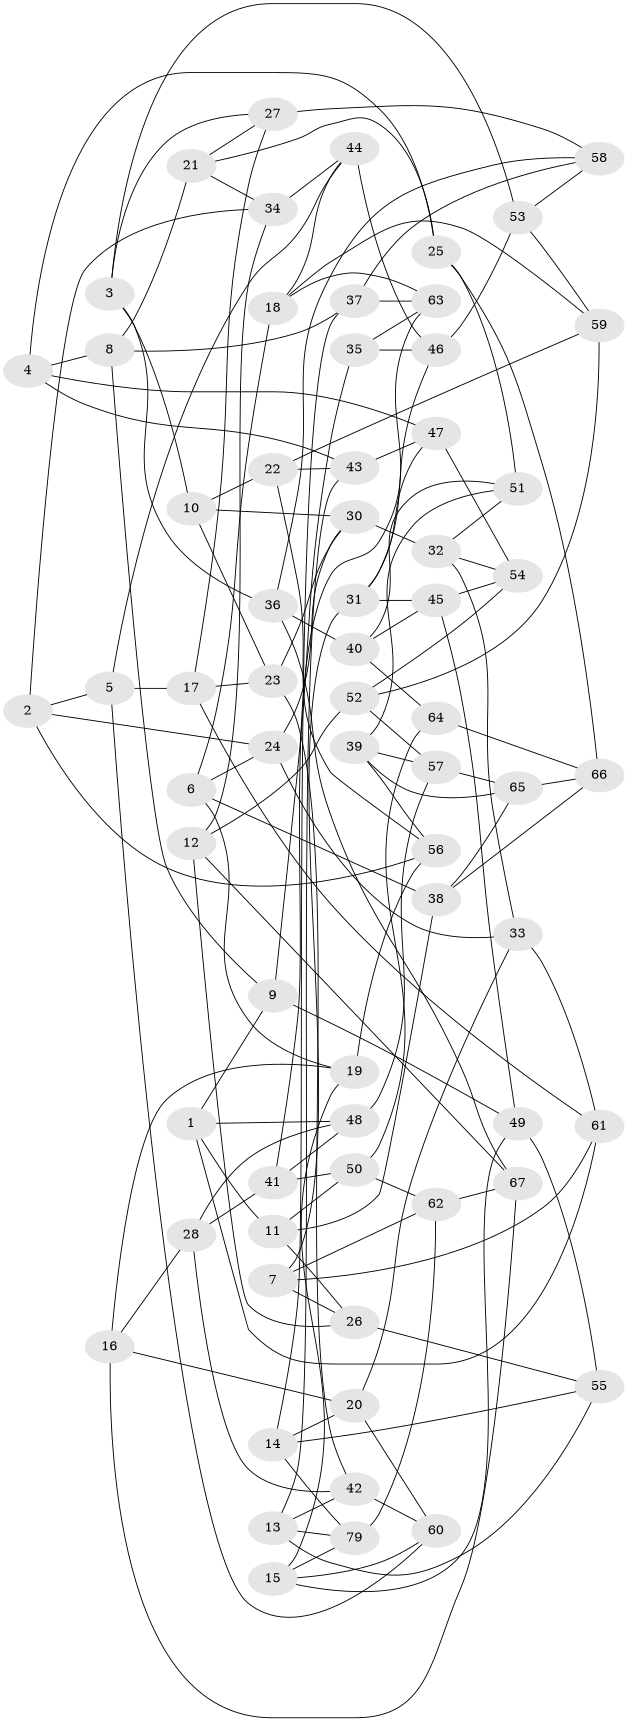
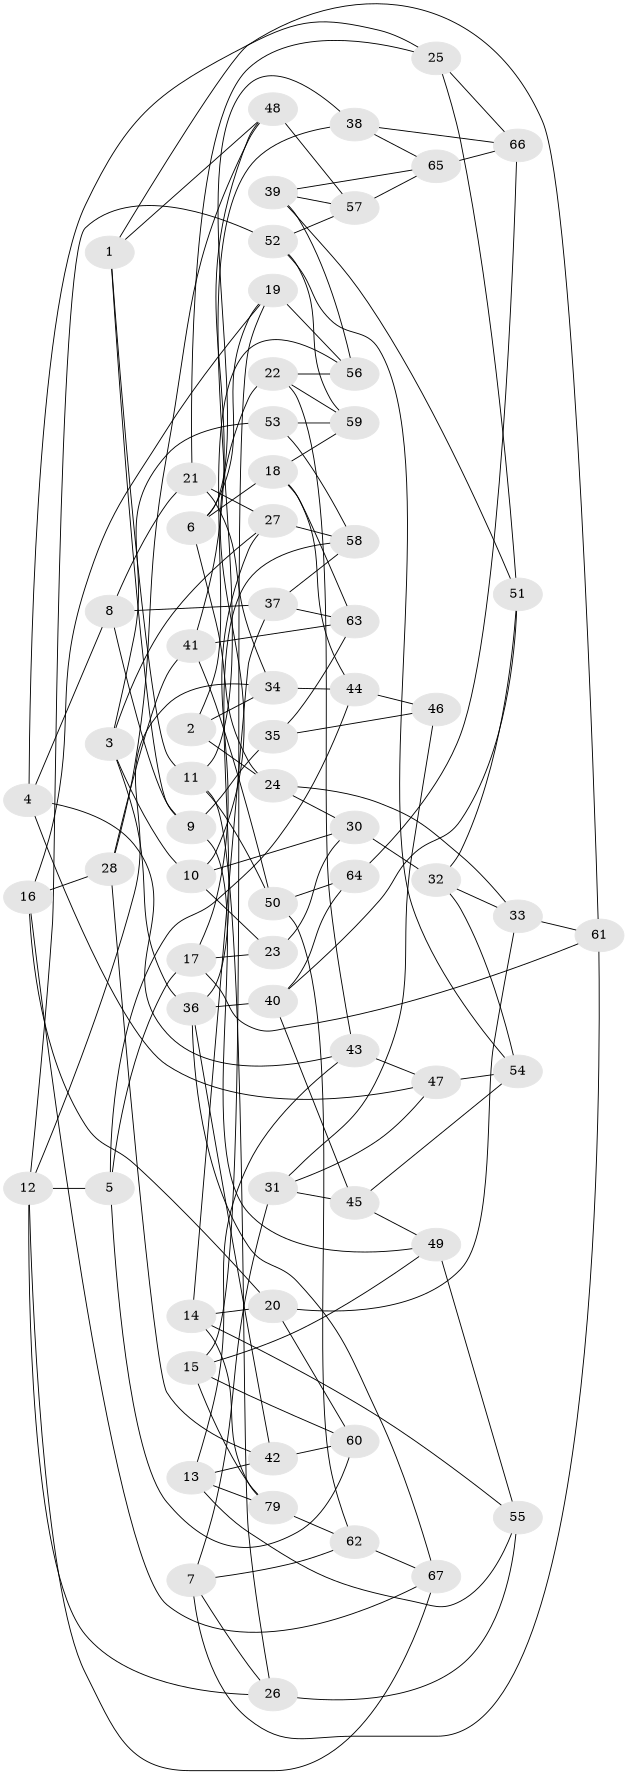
(484, 287) -> none
(69, 700) -> (74, 1188)
(317, 1242) -> (235, 1255)
